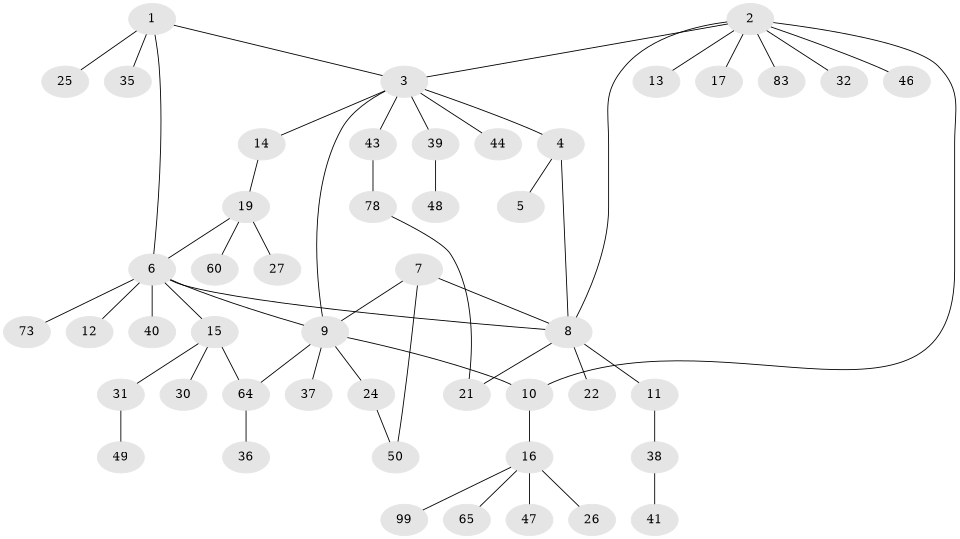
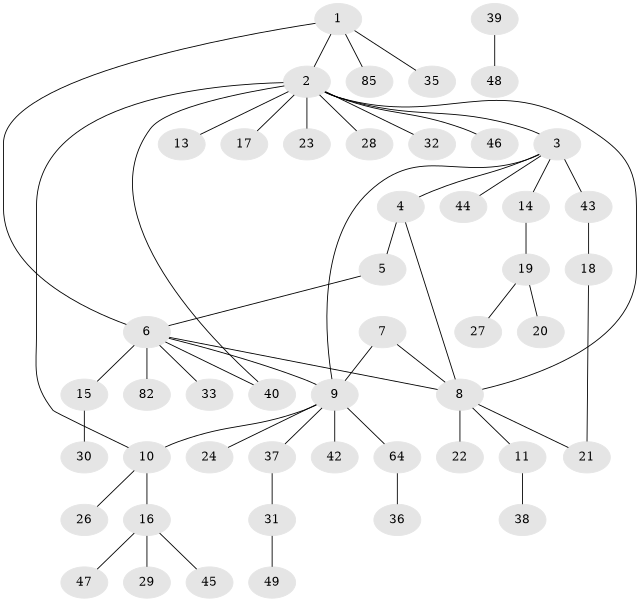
(278, 50) -> (323, 50)
(65, 82) -> (370, 82)
(782, 82) -> (307, 144)
(420, 113) -> none
none -> (370, 144)
none -> (135, 203)
(373, 207) -> (589, 270)
(199, 238) -> (265, 301)
(215, 270) -> (541, 332)
(27, 332) -> (210, 395)
(90, 332) -> (147, 395)
(168, 363) -> (272, 489)
(230, 363) -> none
none -> (335, 457)
(396, 457) -> none
(561, 489) -> (116, 489)
(404, 520) -> (147, 583)
(467, 520) -> (210, 583)
(655, 520) -> none
